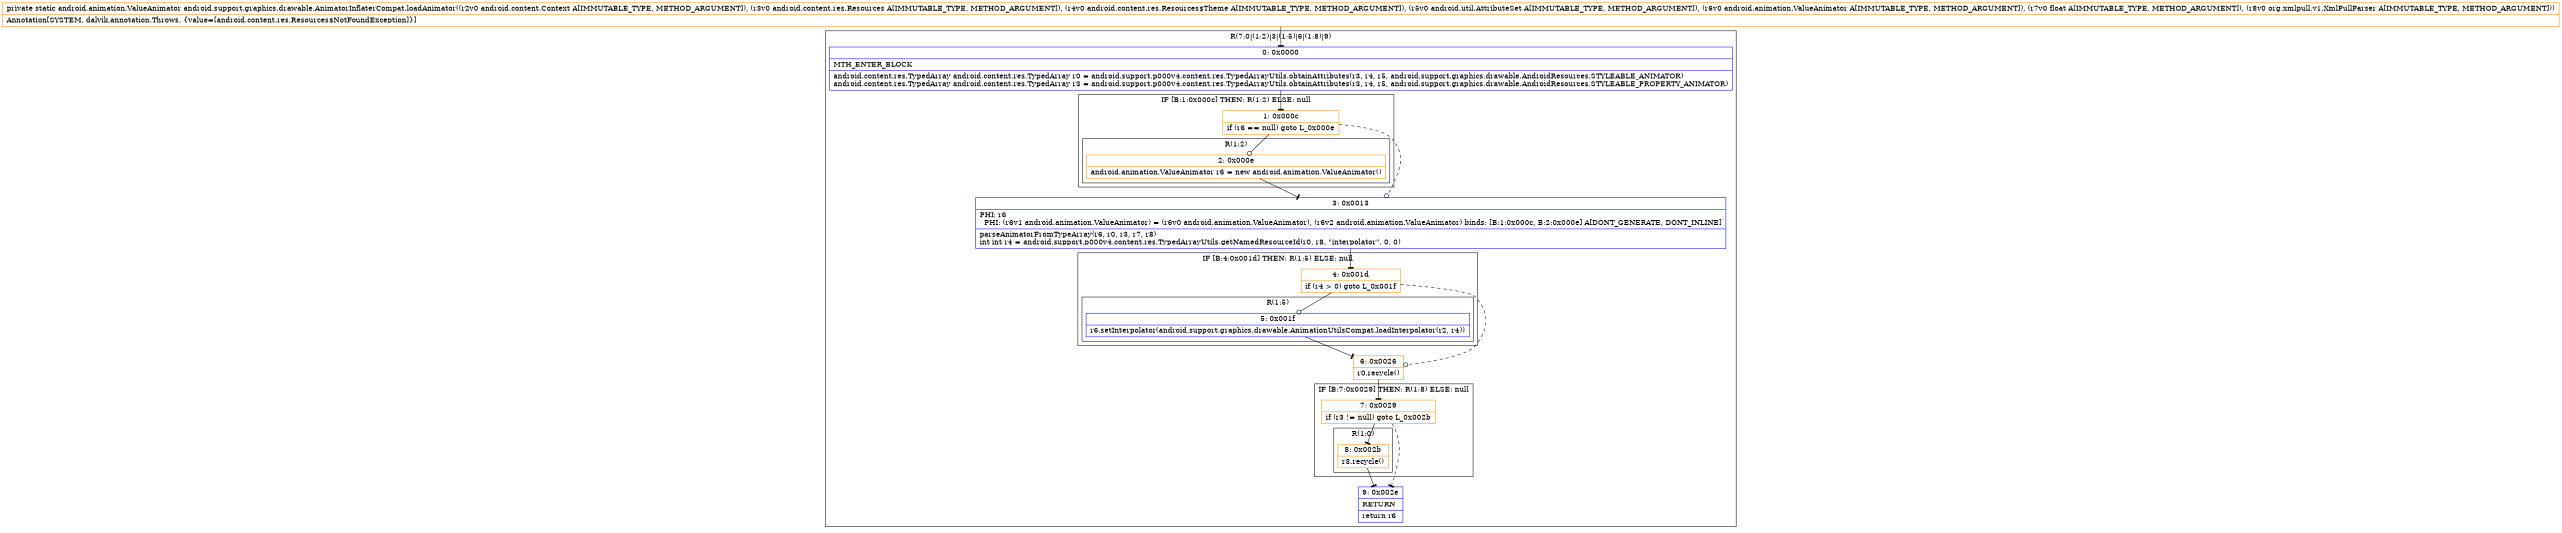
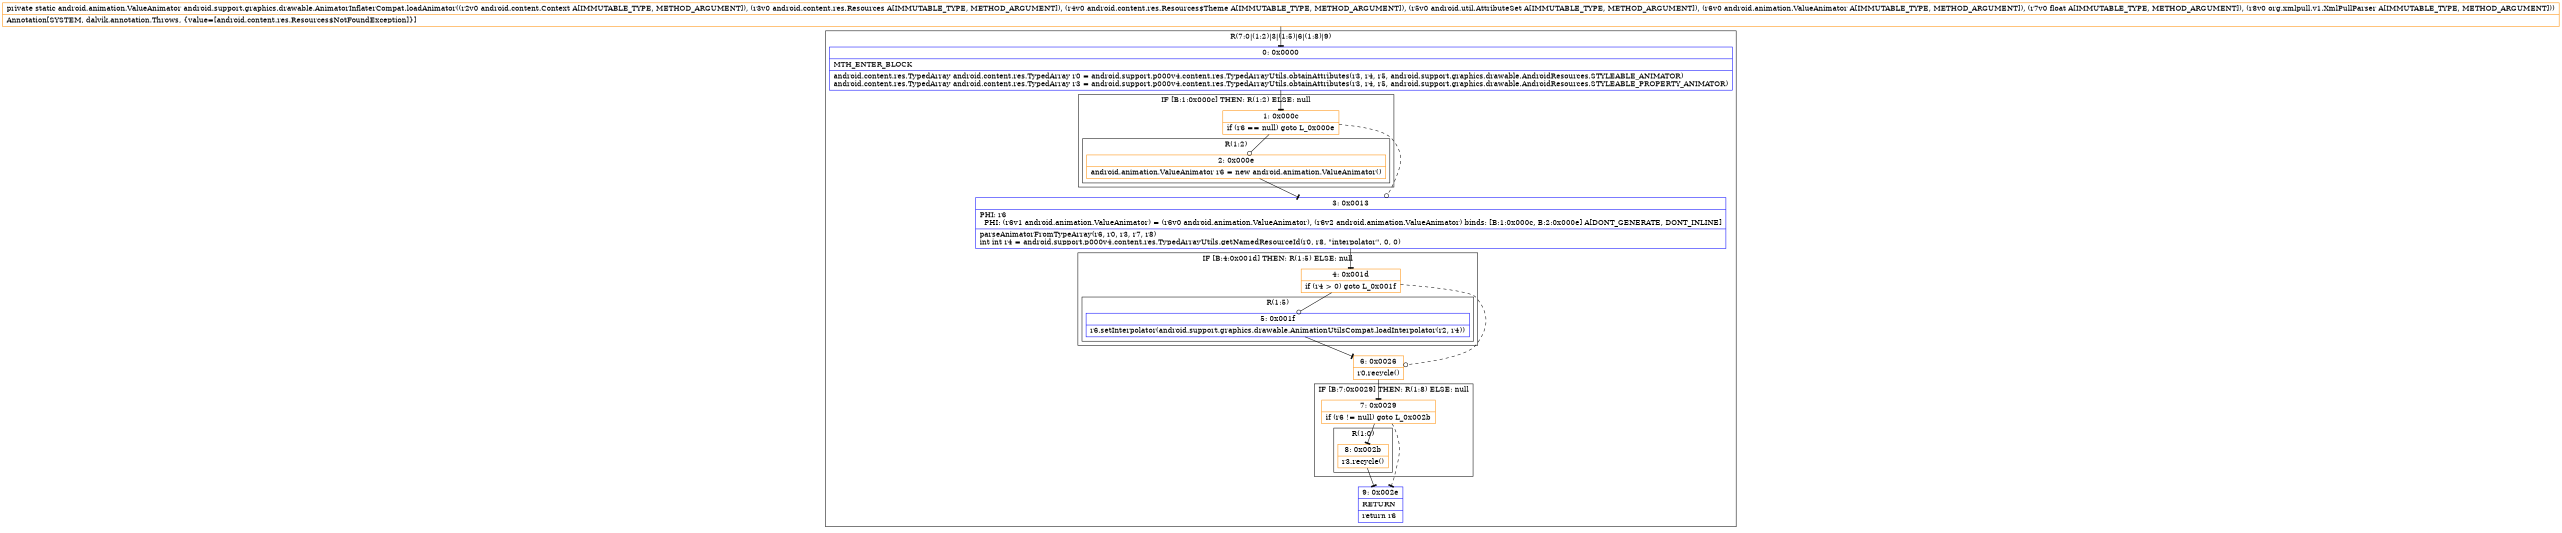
(1379, 418) -> (1379, 418)
